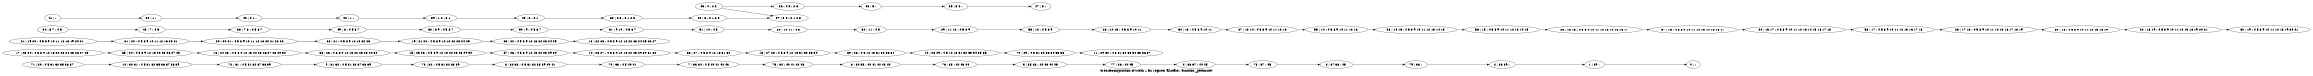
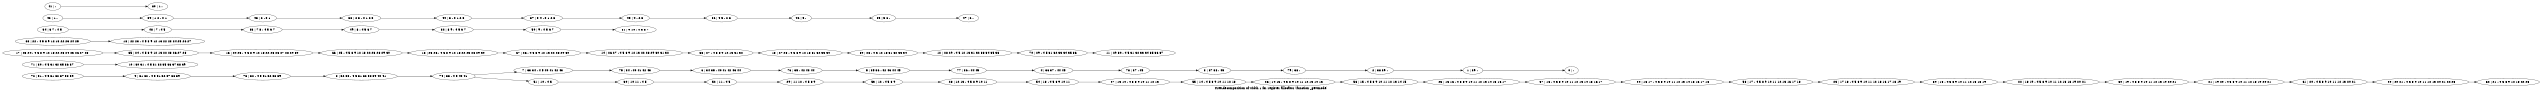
(746, 12) -> (591, 18)
(250, 18) -> none
(668, 30) -> (500, 79)
(441, 41) -> none
(205, 65) -> none
none -> (2192, 82)
